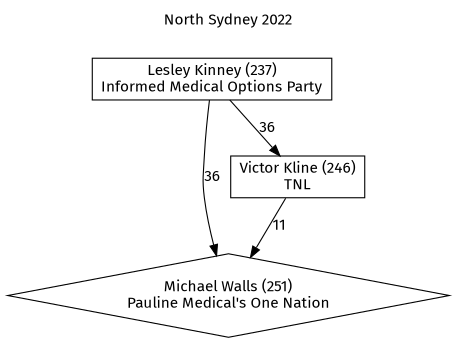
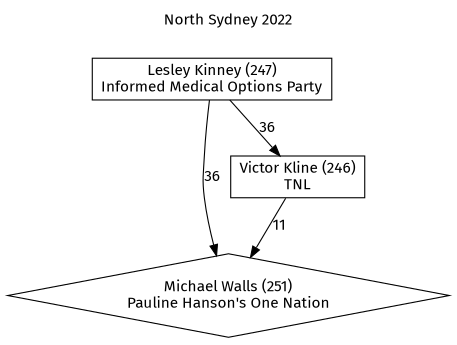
(212, 79) -> (212, 79)
(229, 296) -> (229, 296)
